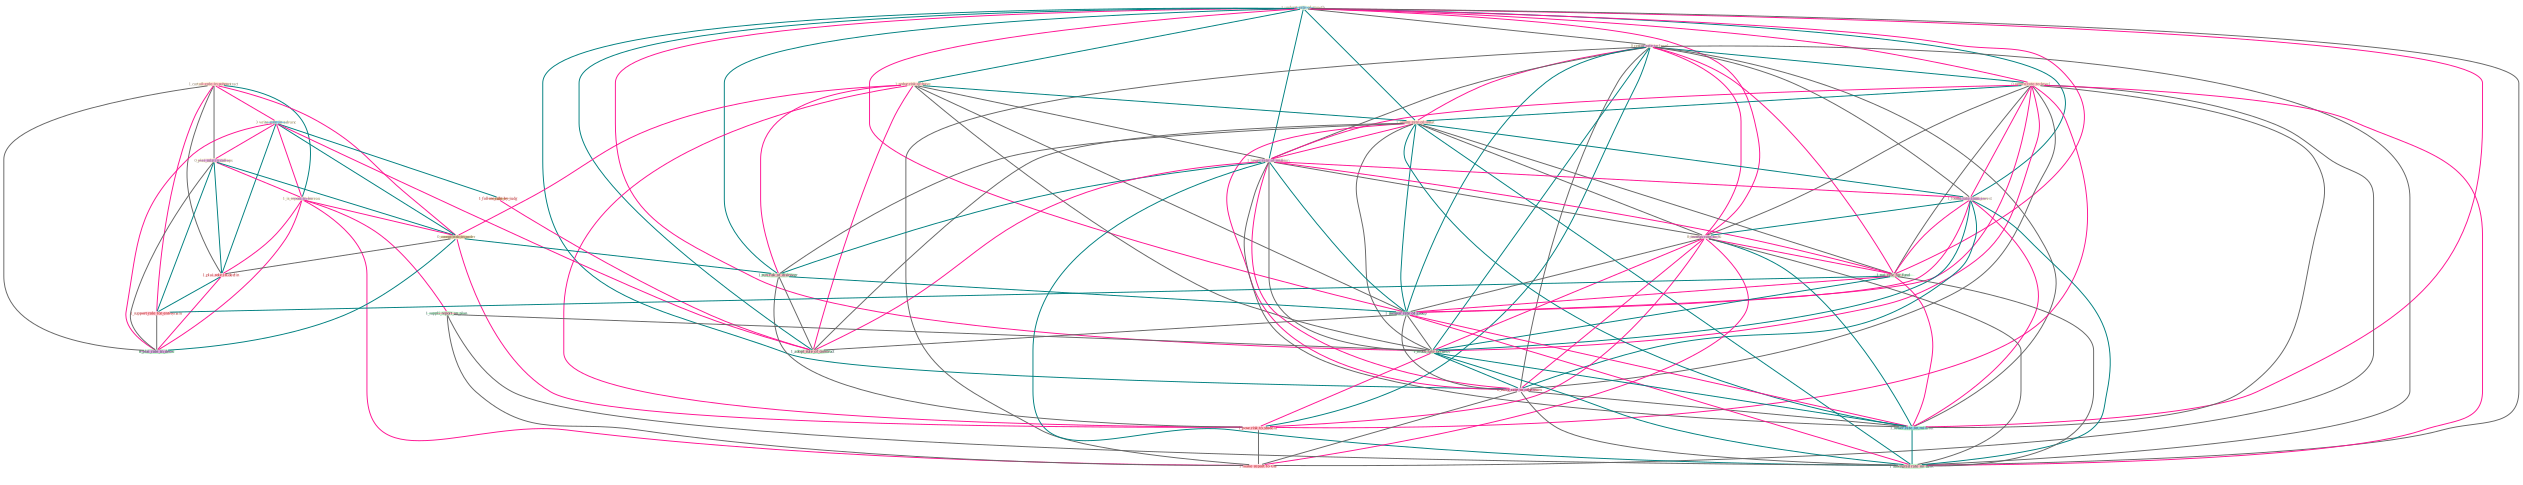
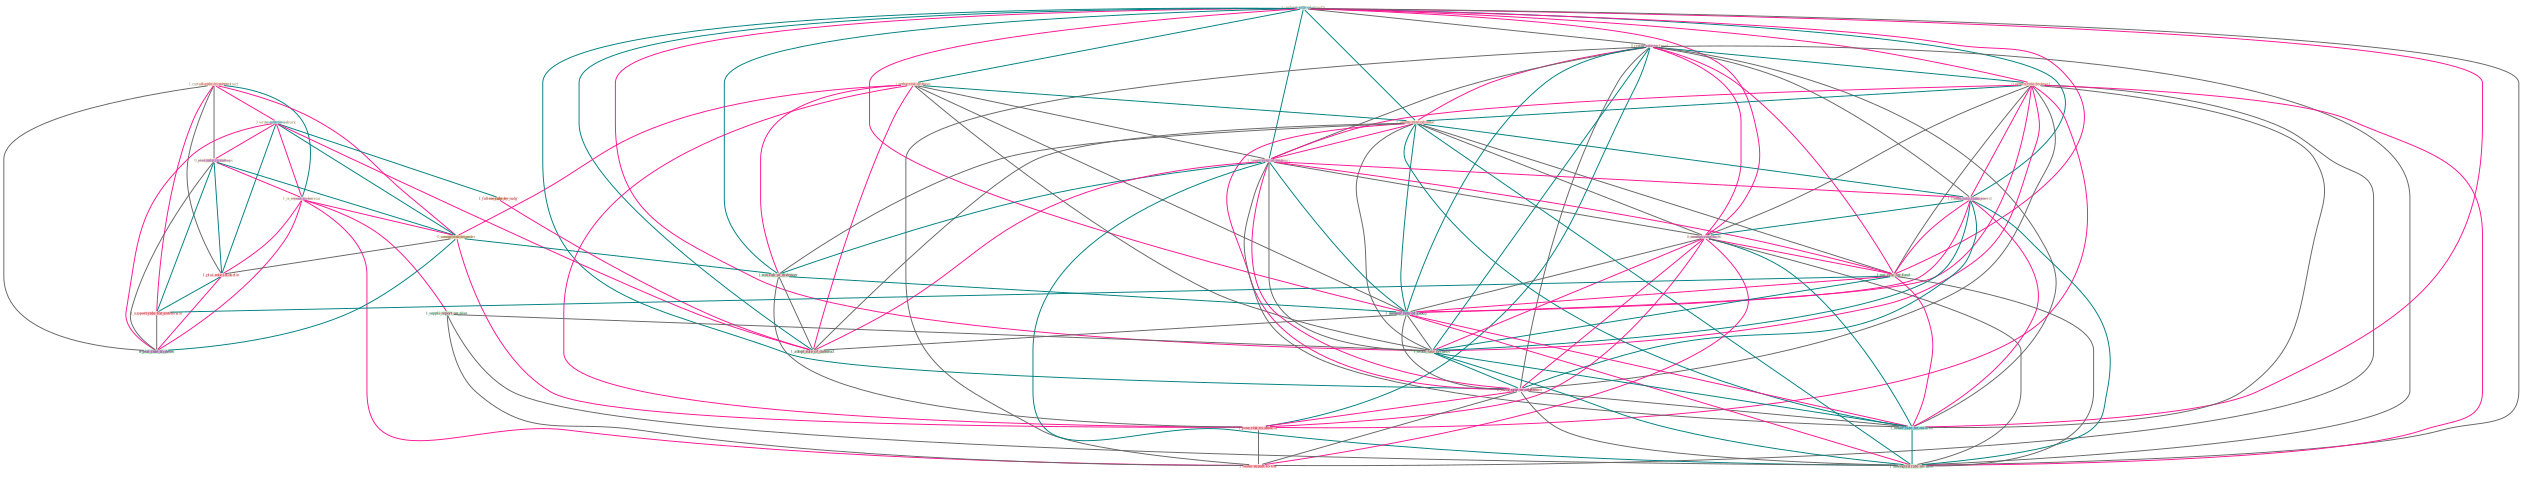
(1337, 393) -> (1390, 409)
